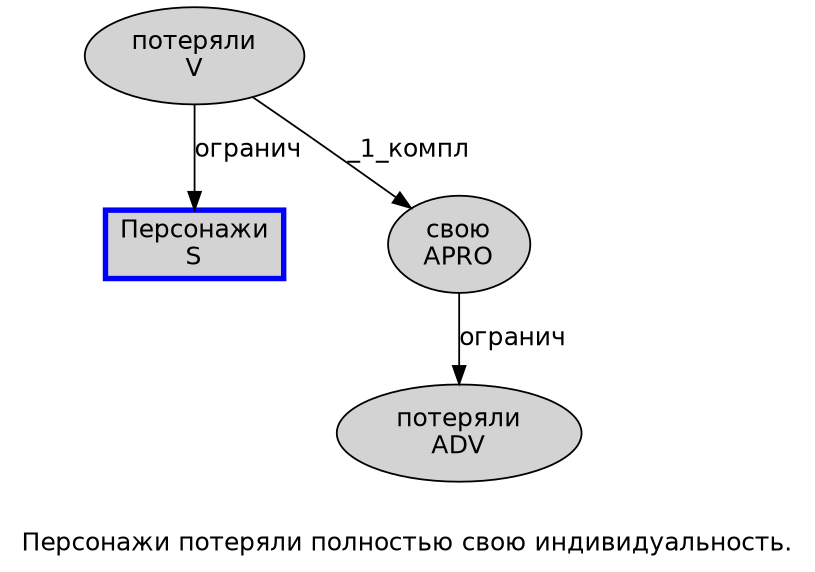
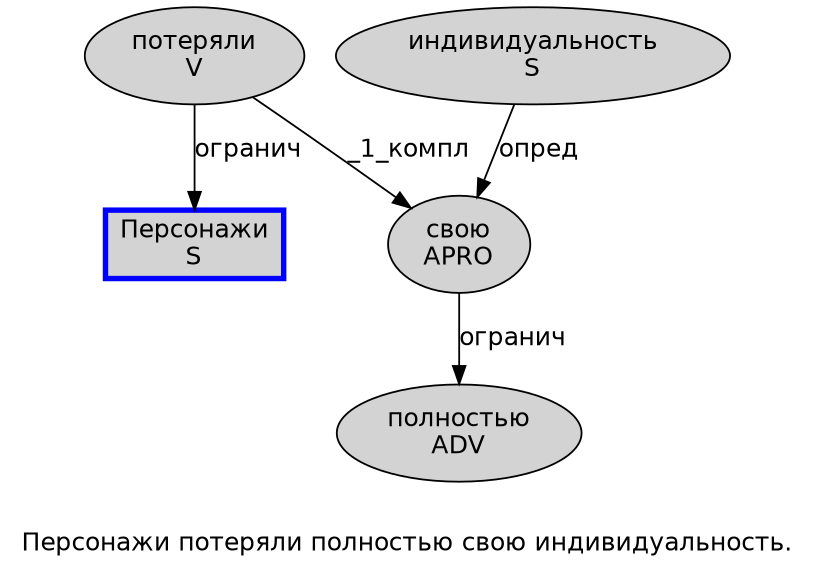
none -> (533, 56)
(459, 433) -> (459, 433)
